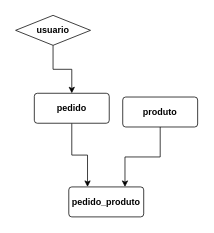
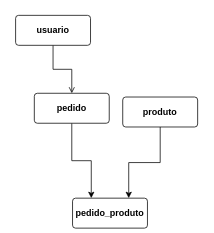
(53, 30) -> (53, 30)
(72, 87) -> (72, 88)
(106, 202) -> (110, 213)
